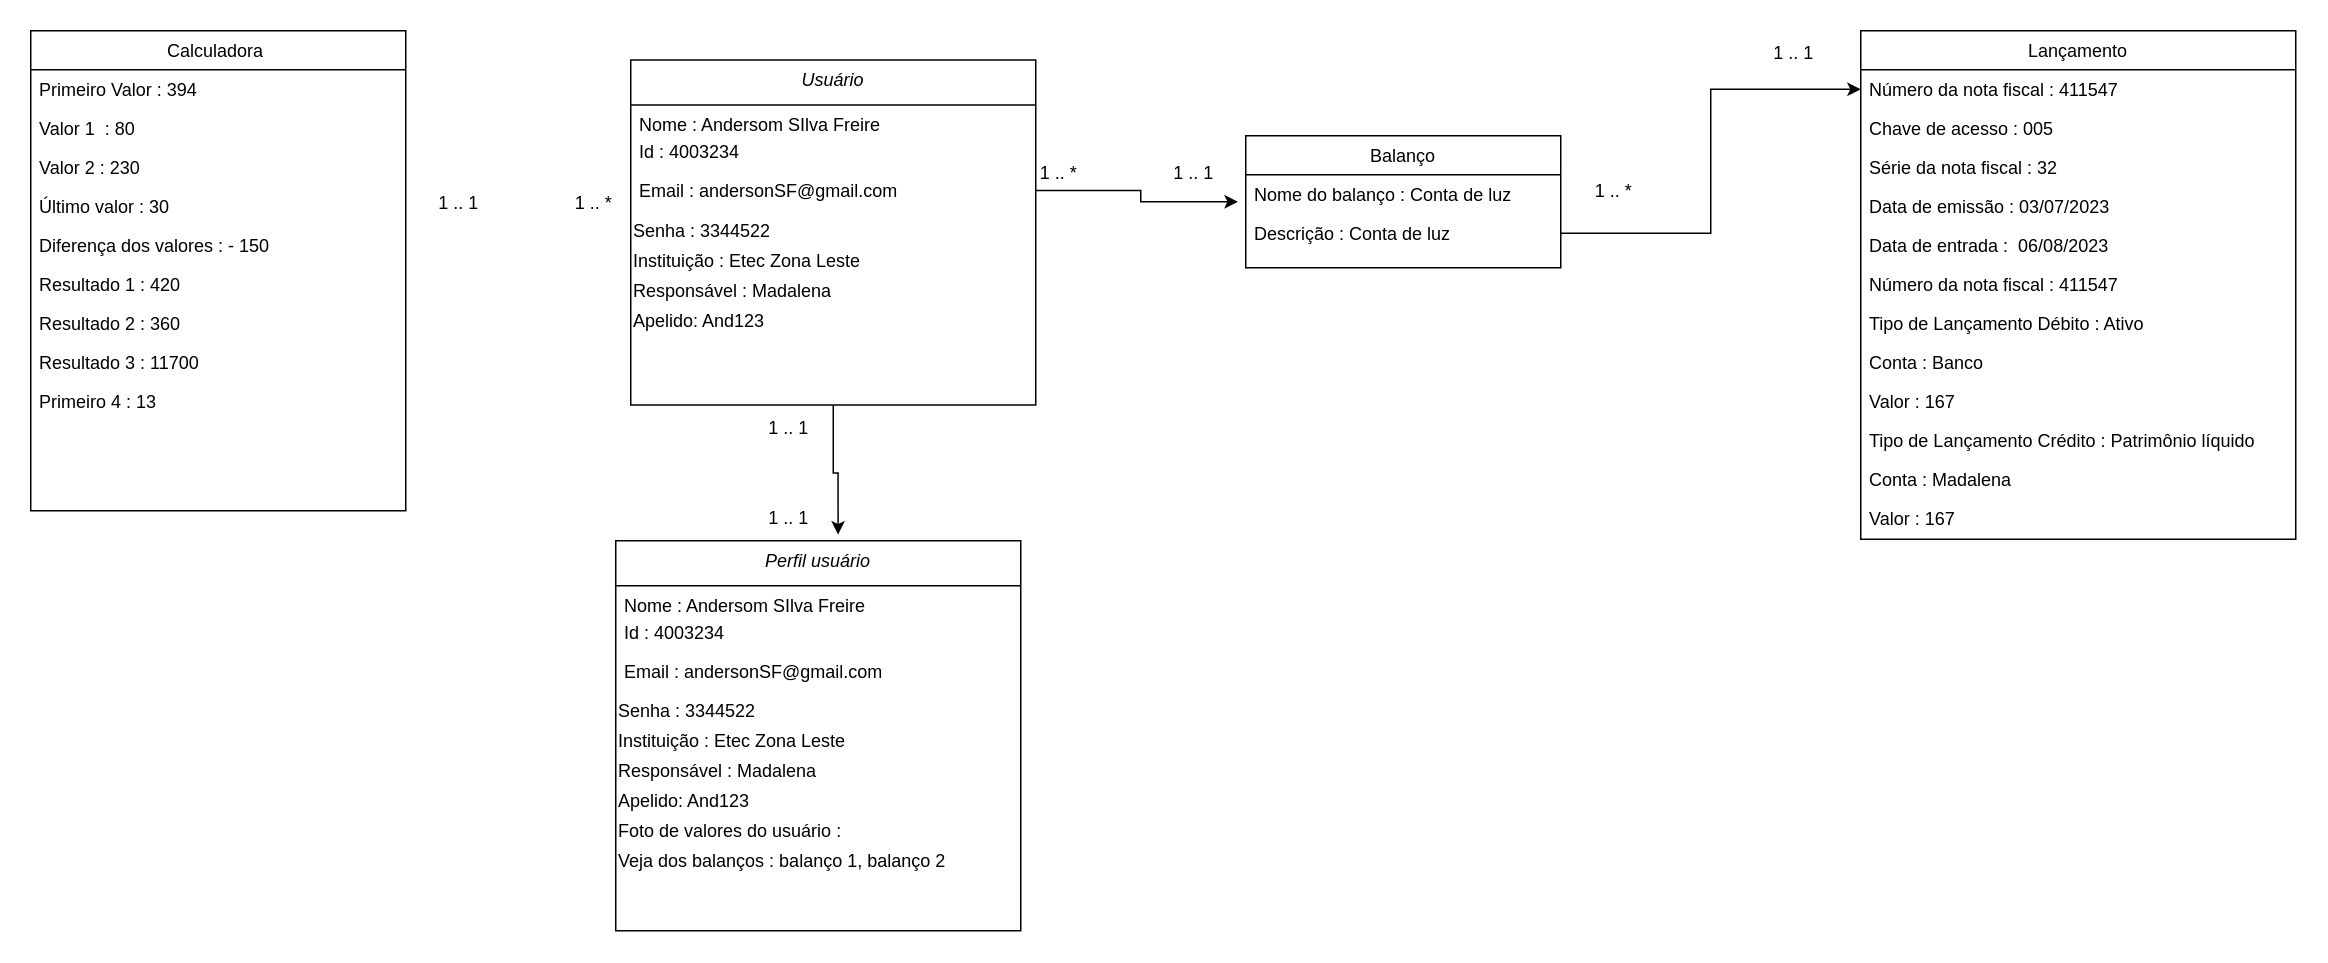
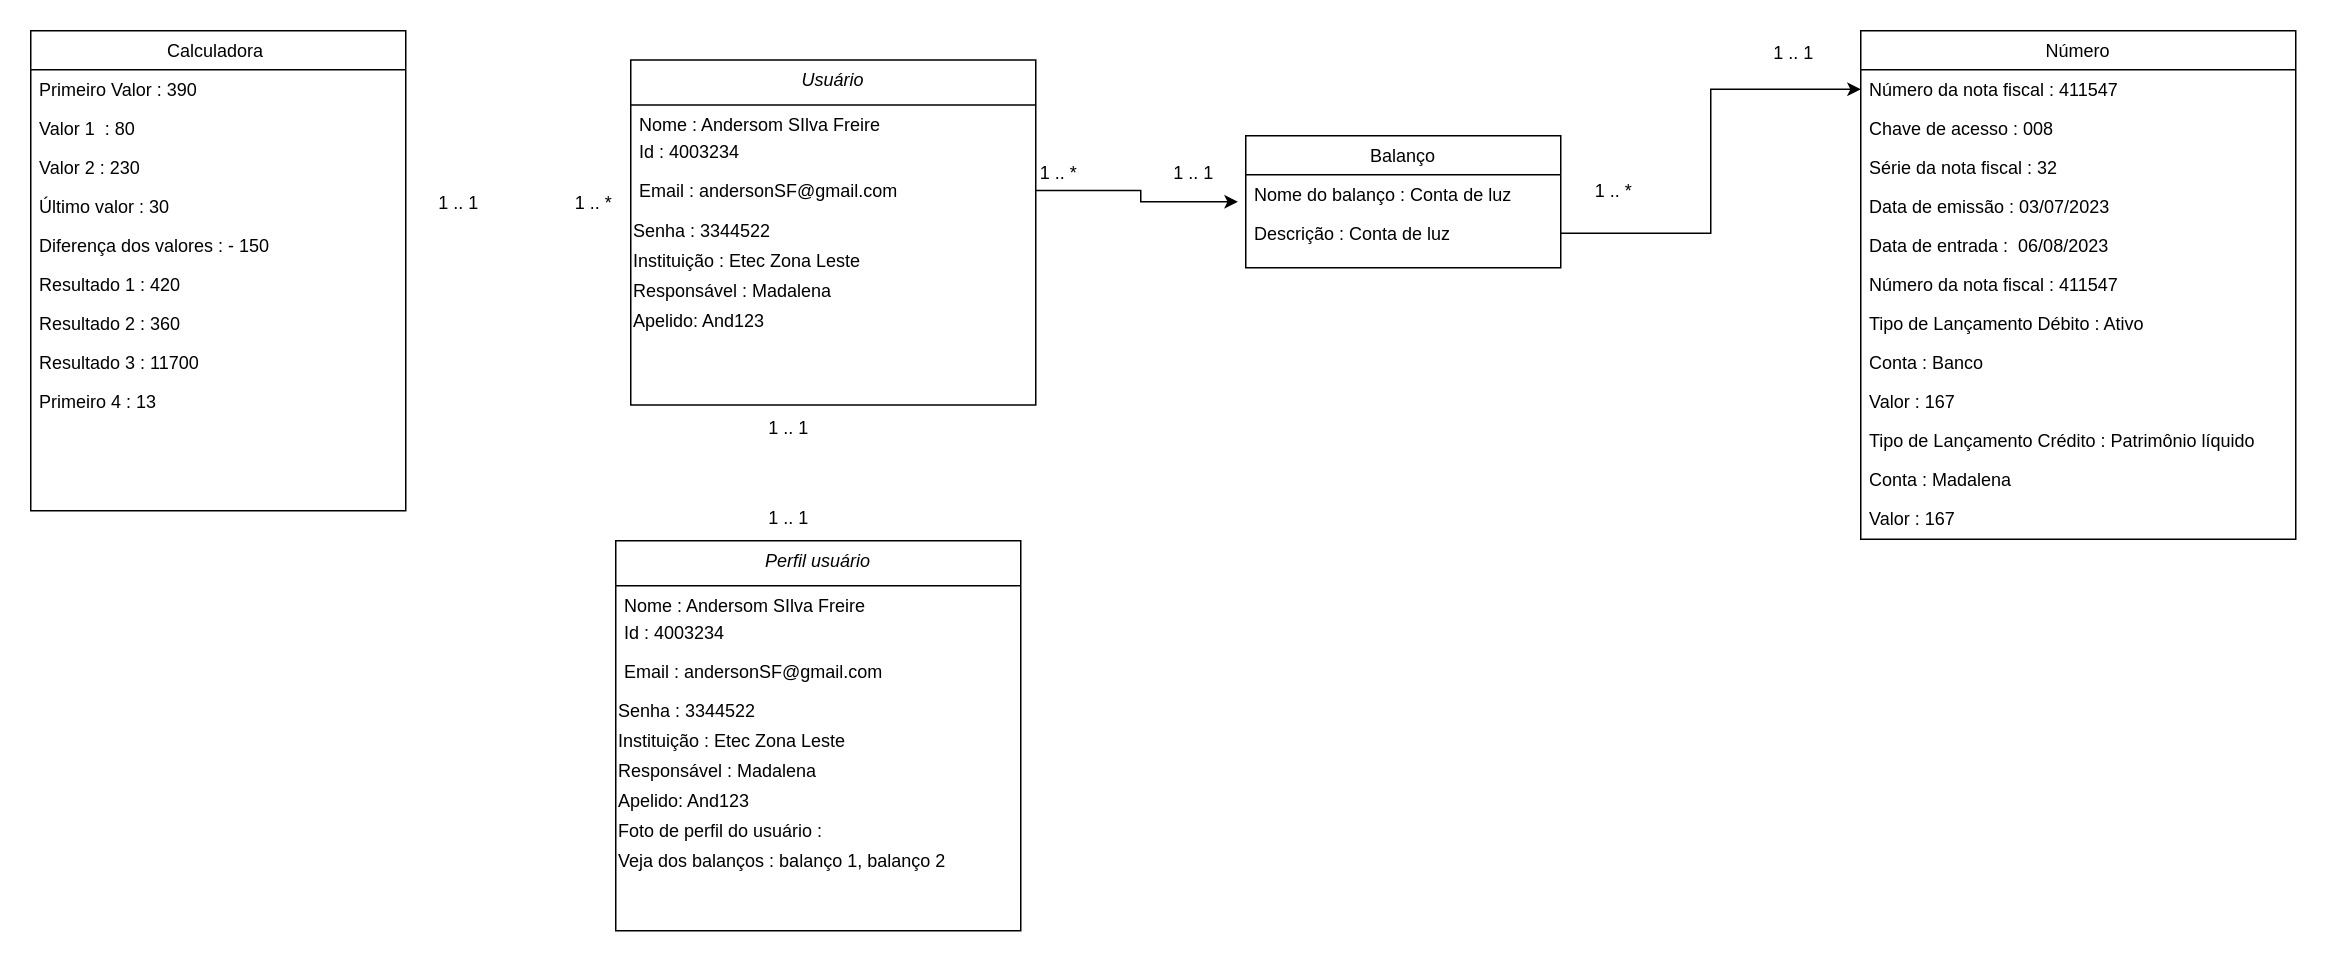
(2078, 51) -> (2078, 51)
(123, 90) -> (123, 90)
(1963, 129) -> (1963, 129)
(833, 469) -> none
(741, 832) -> (734, 832)
